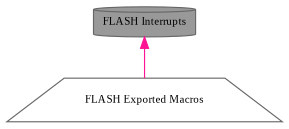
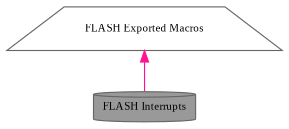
(145, 63) -> (145, 77)
